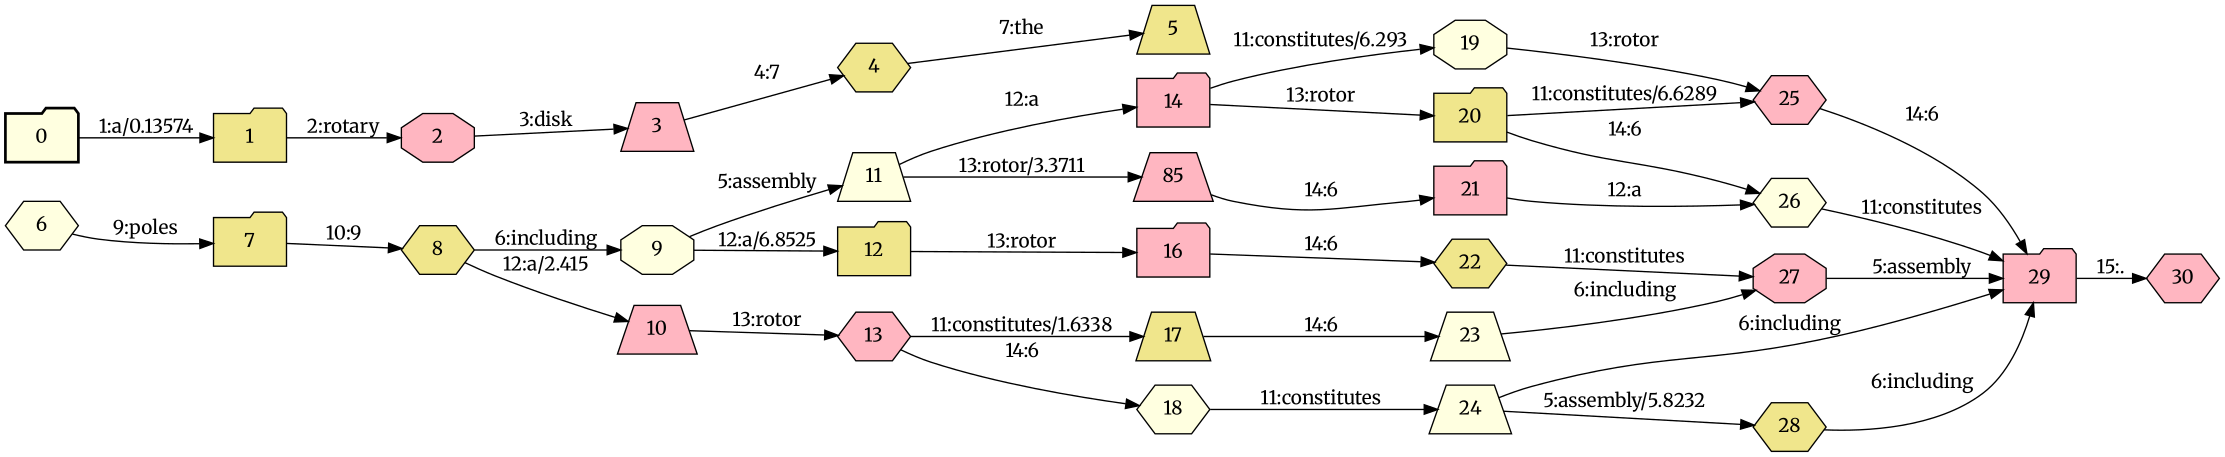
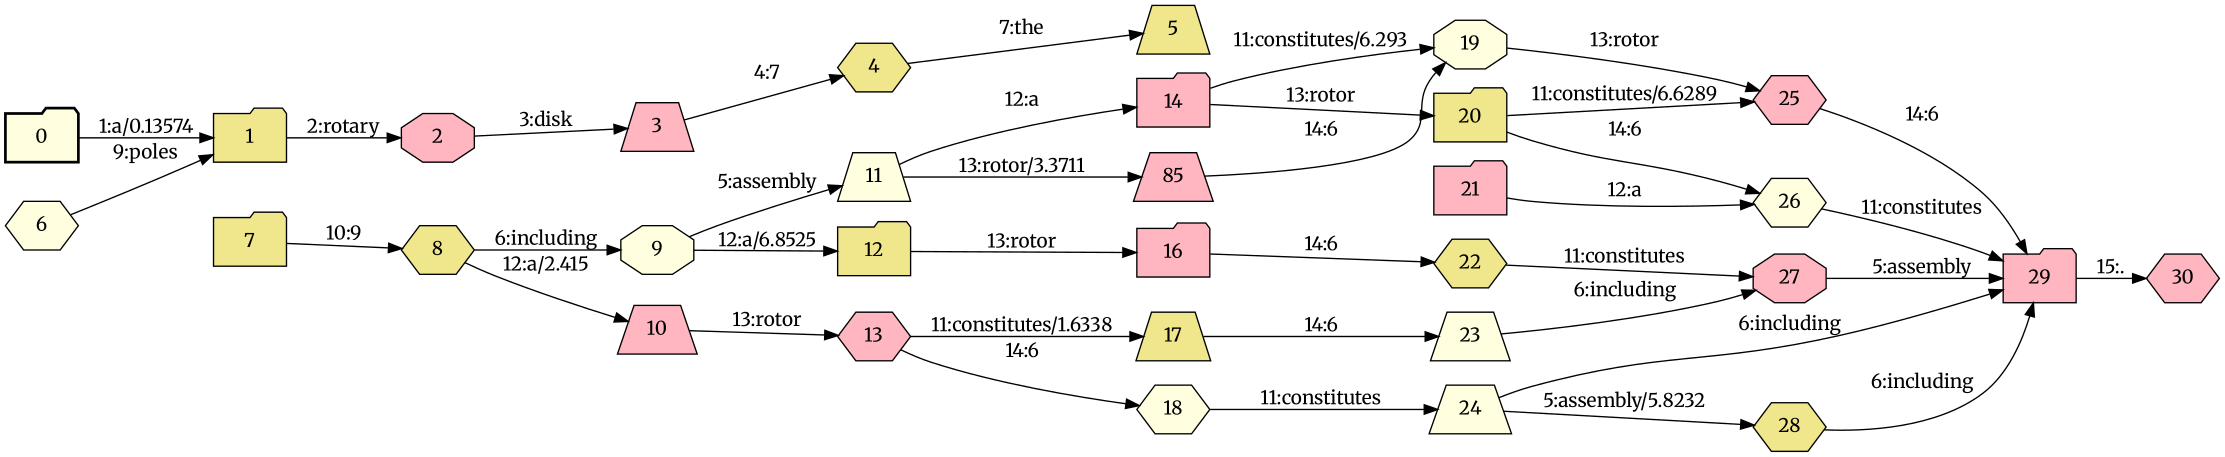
(1315, 210) -> (1346, 162)
(136, 243) -> (136, 188)
